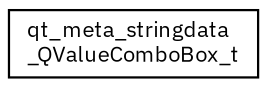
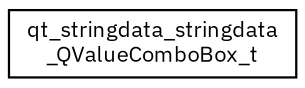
(134, 44) -> (153, 44)
